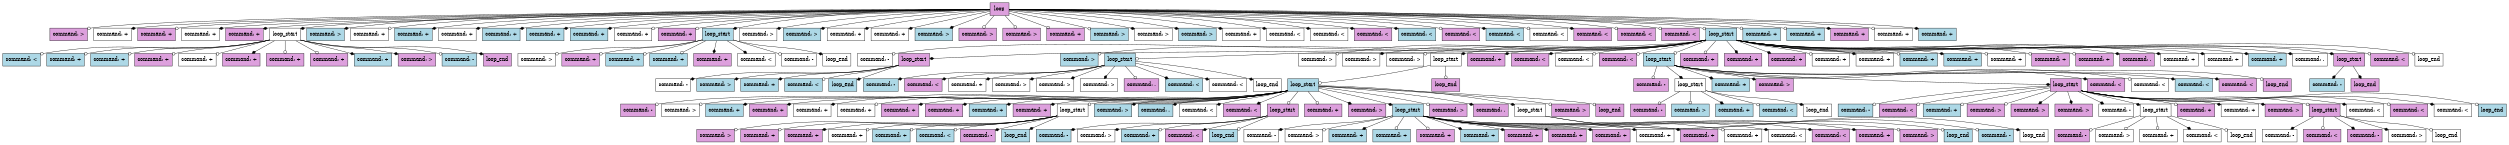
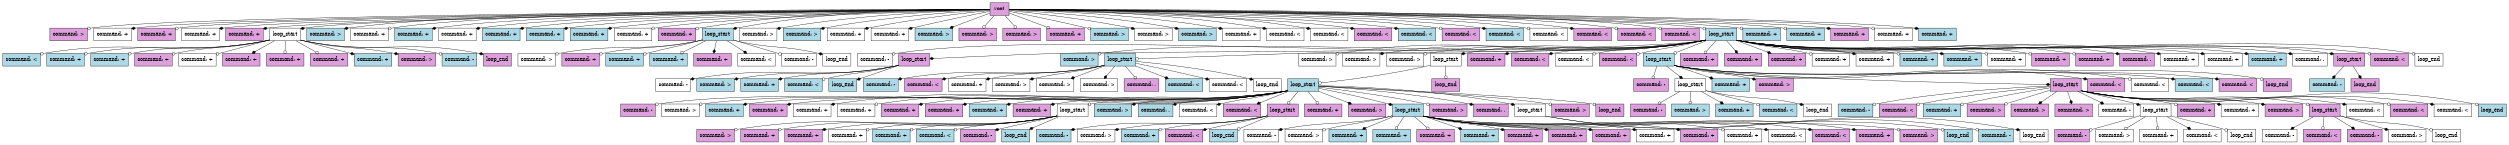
(1000, 9) -> (1000, 9)
